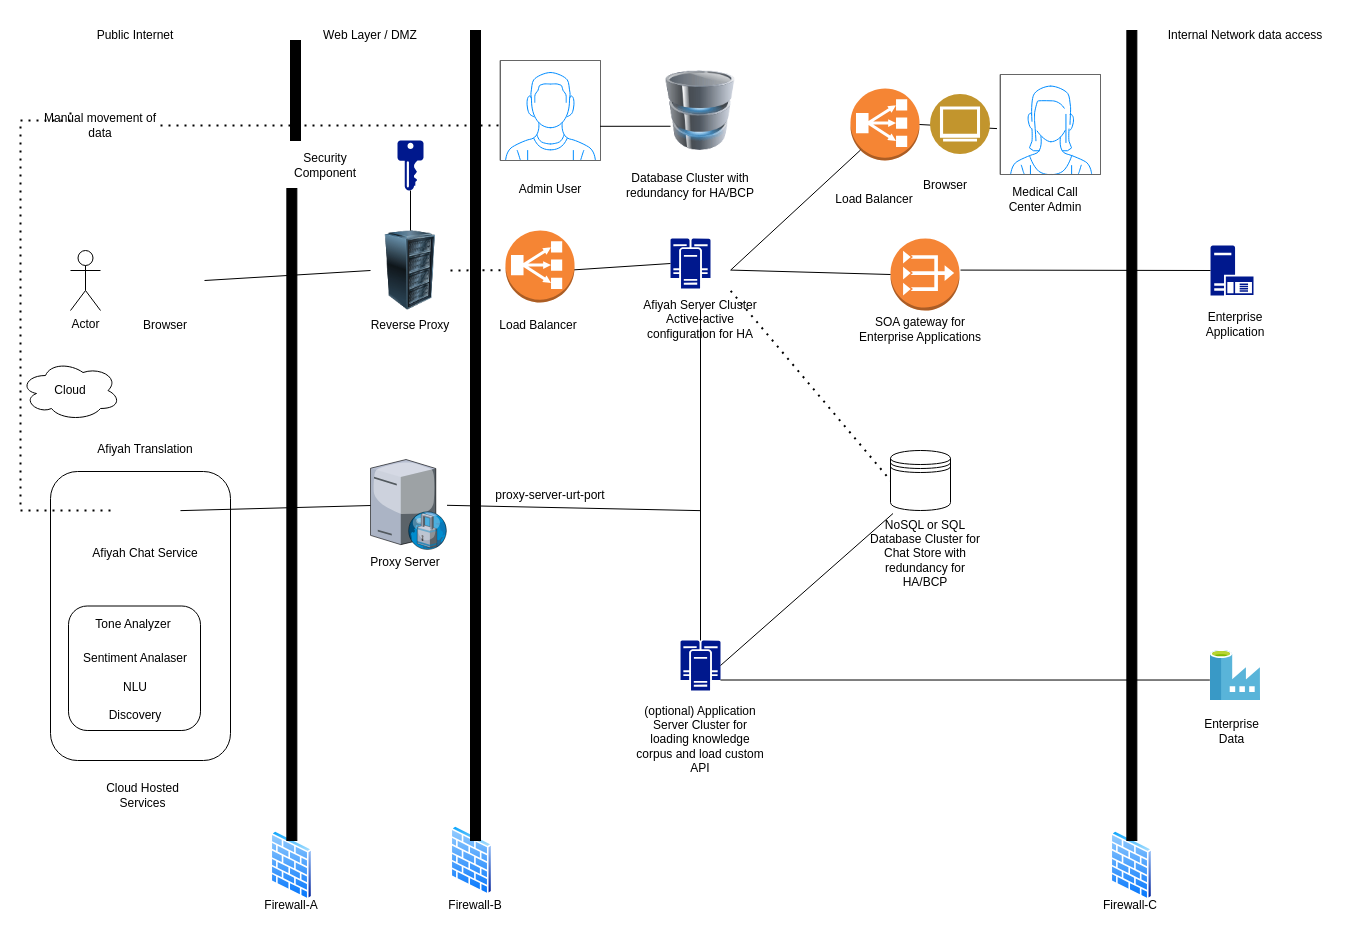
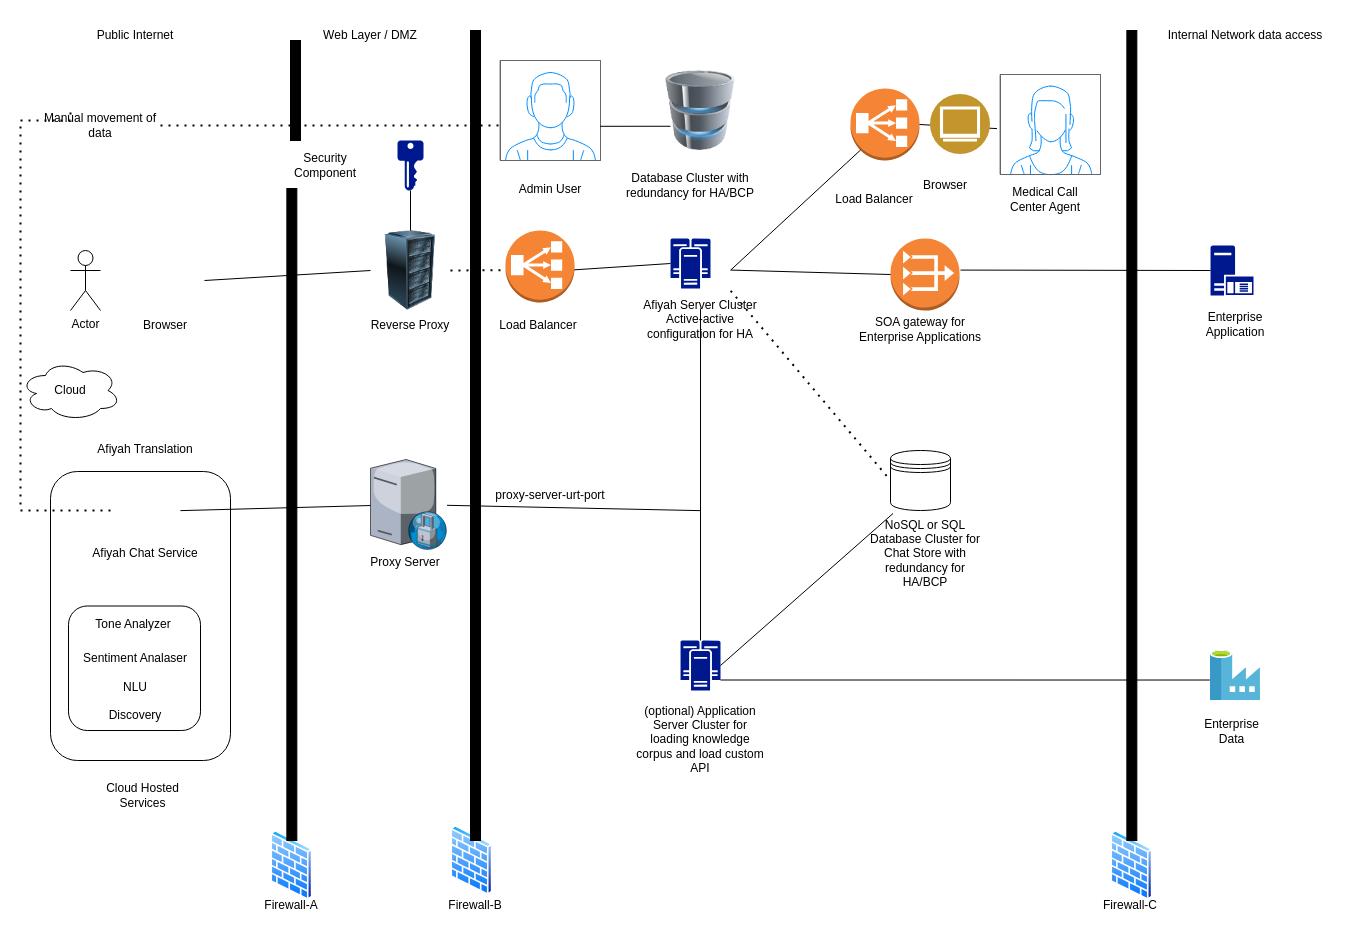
(1046, 200) -> (1046, 200)
